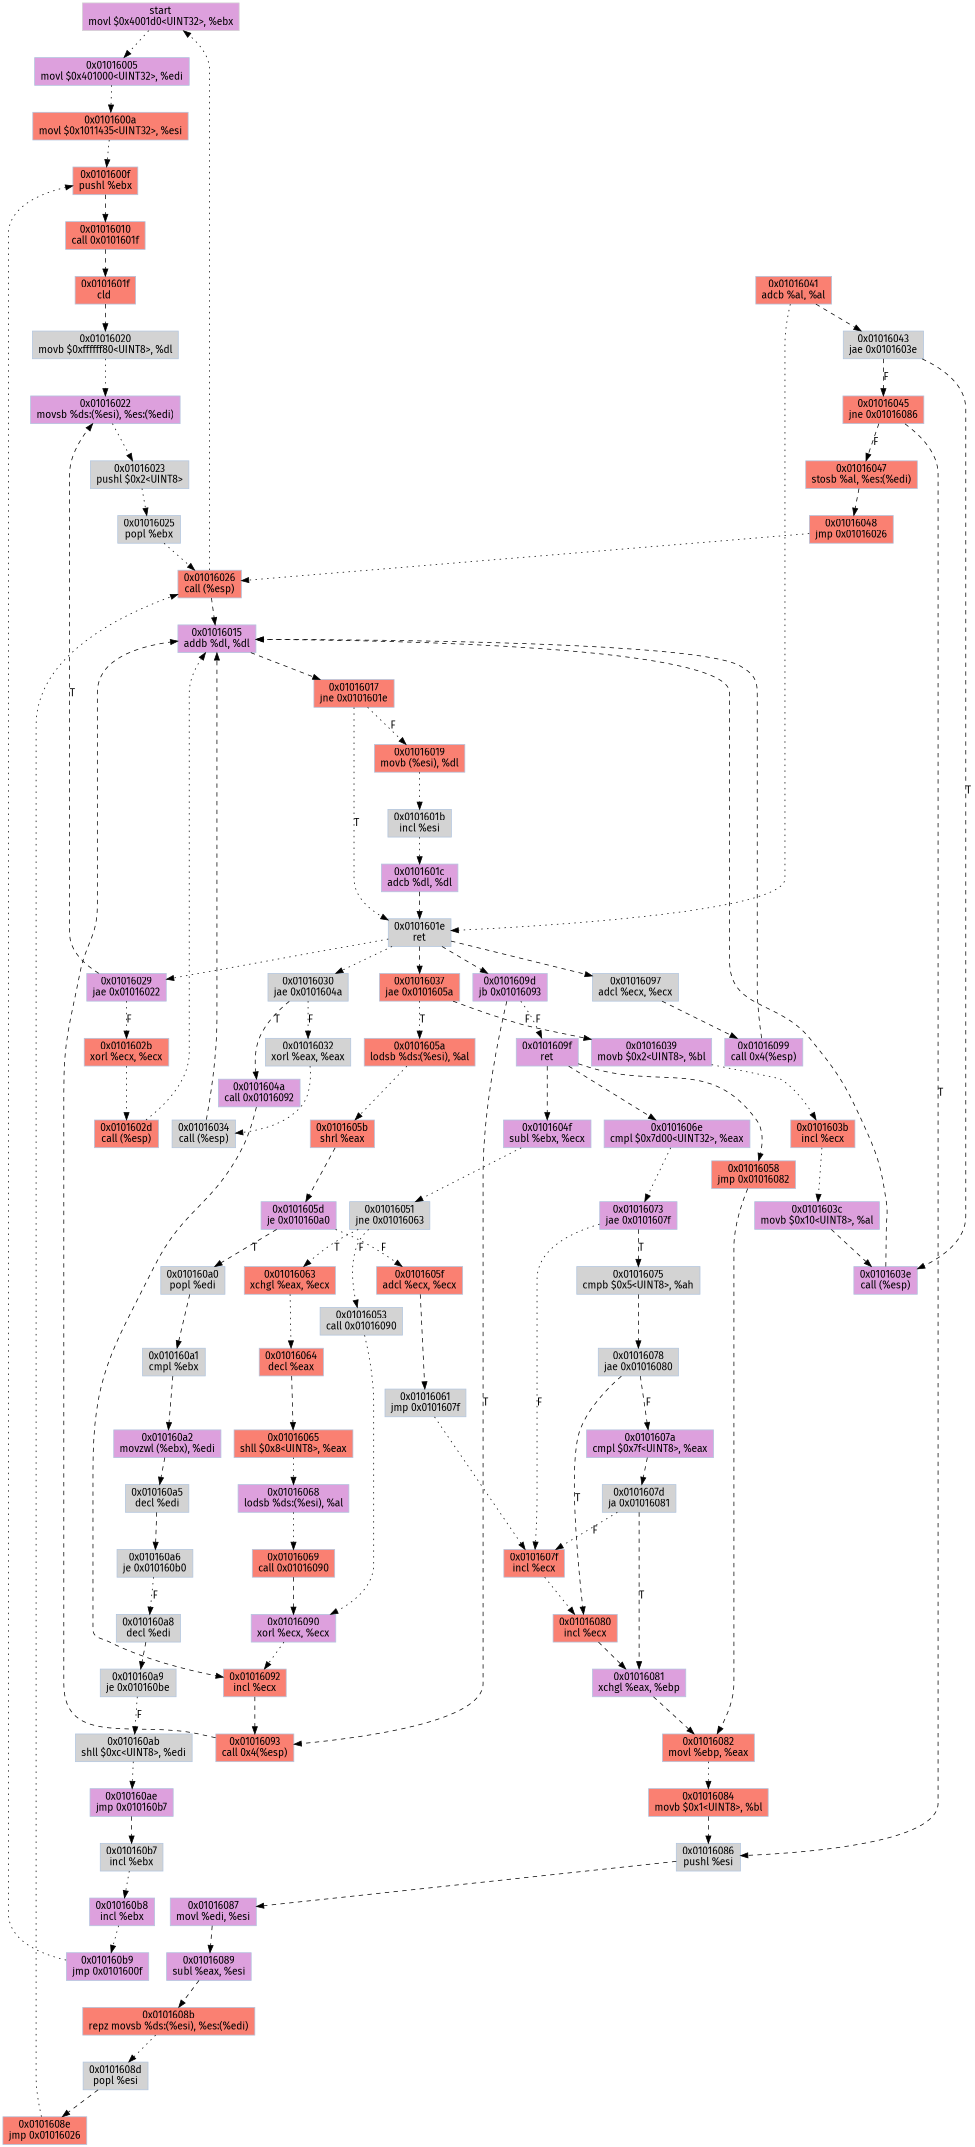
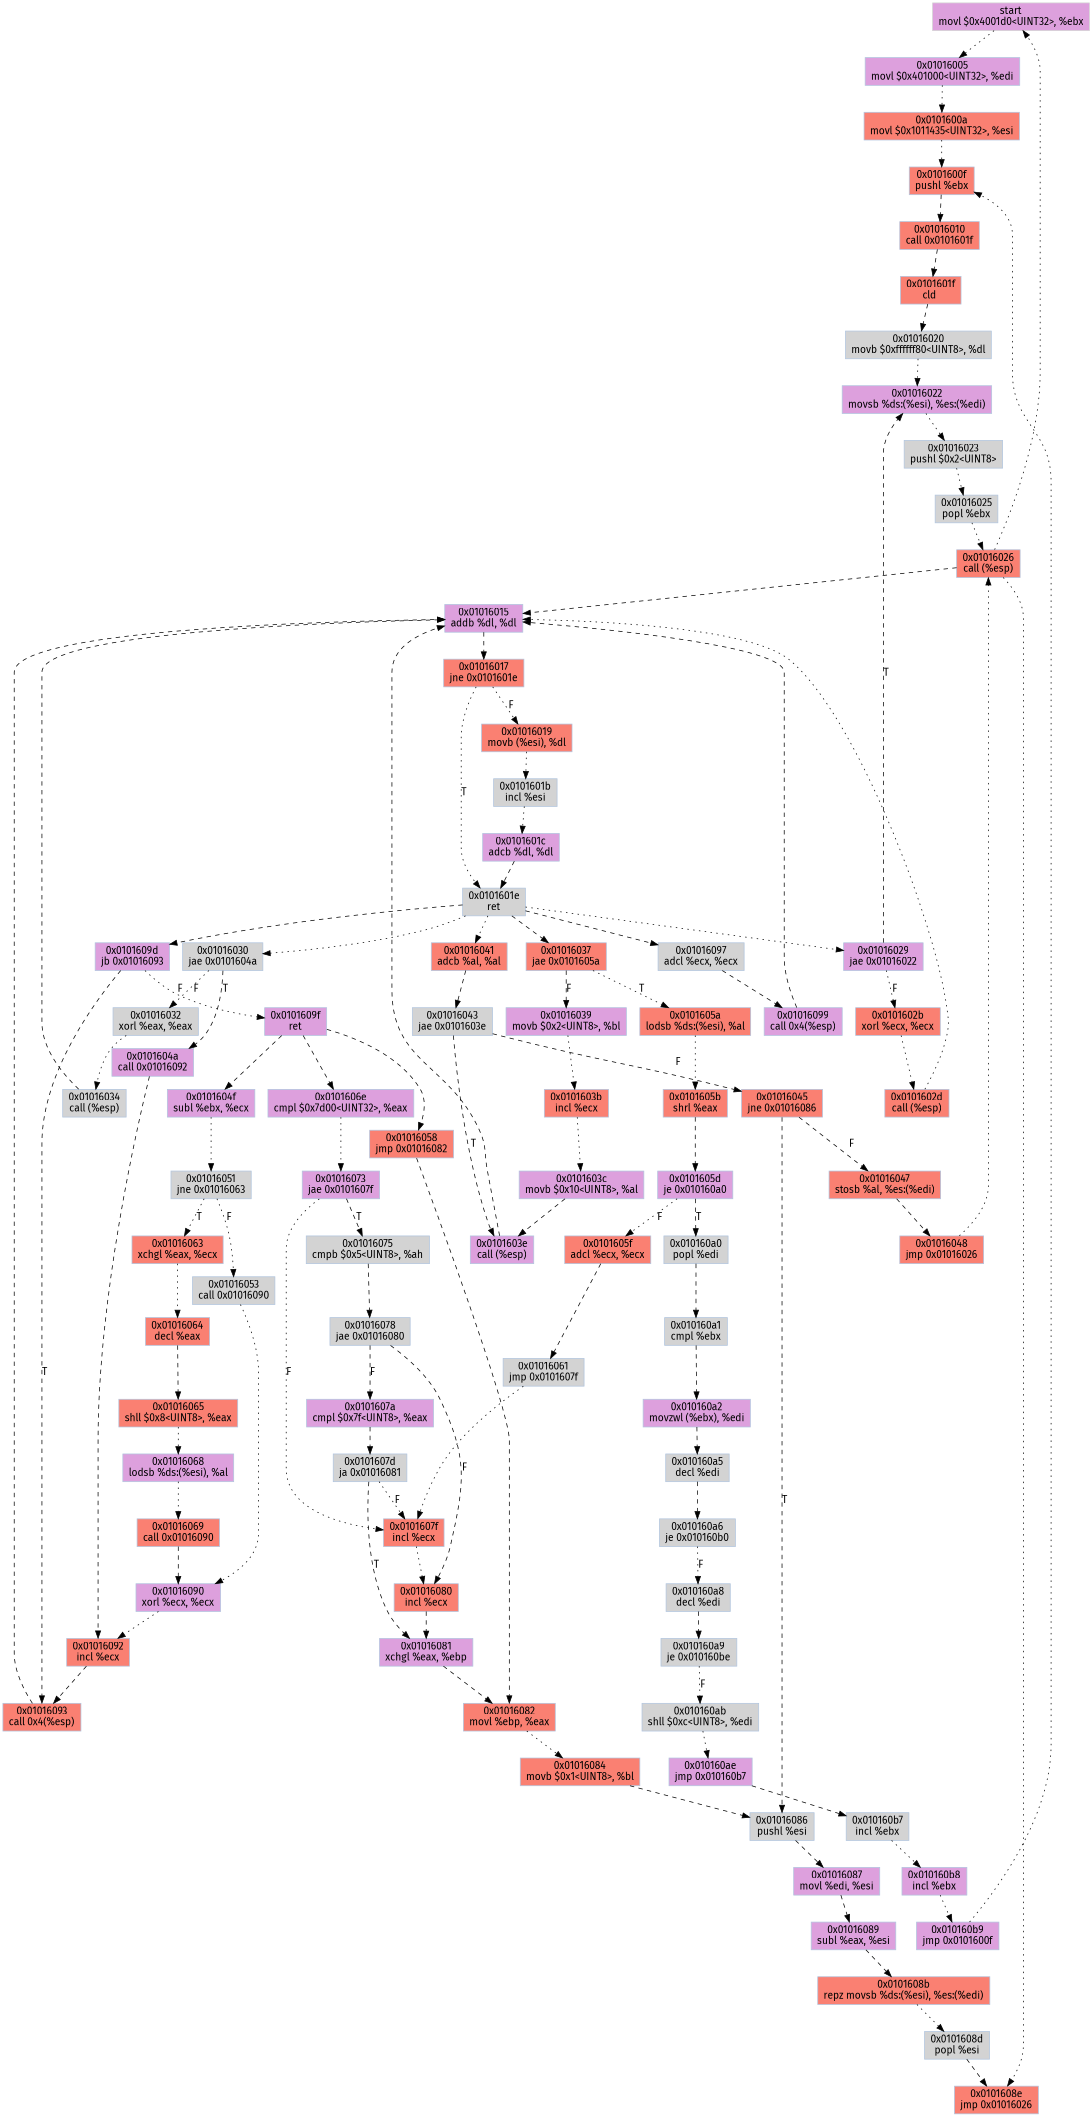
(785, 759) -> (483, 926)
(36, 1322) -> (1023, 1327)
(578, 1498) -> (464, 1468)
